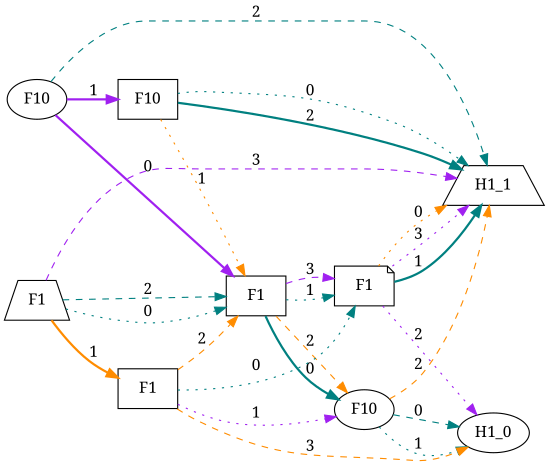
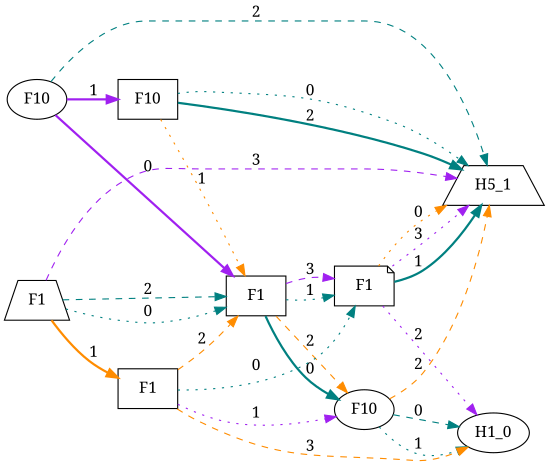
(493, 186) -> (493, 186)
